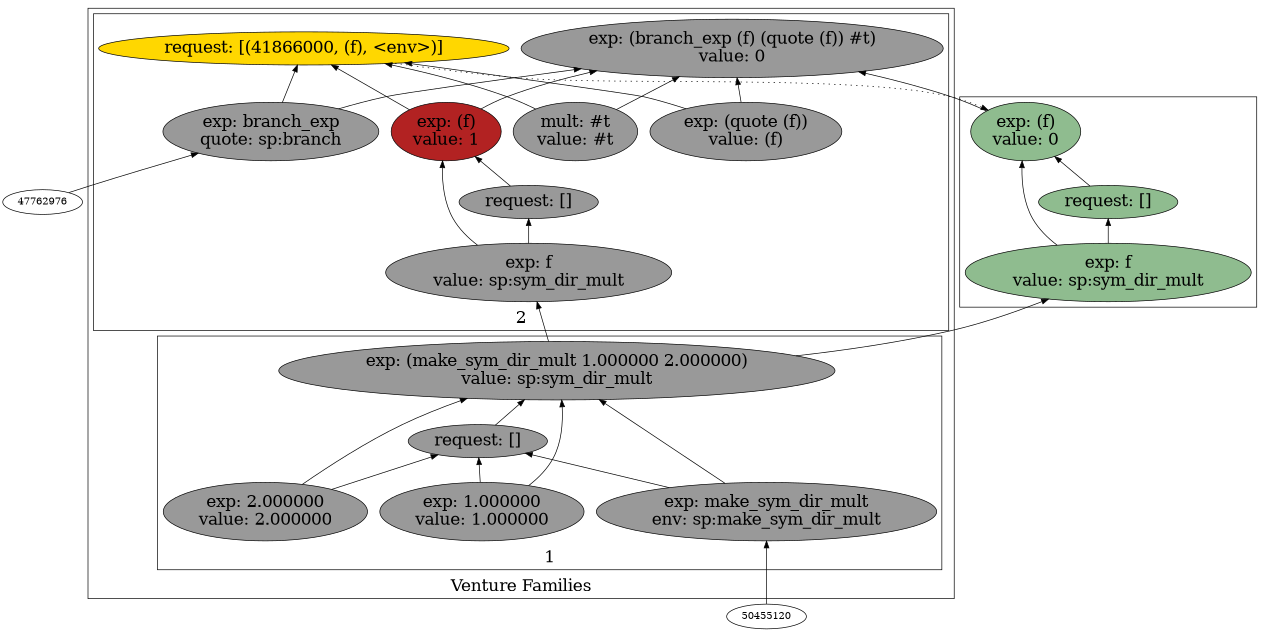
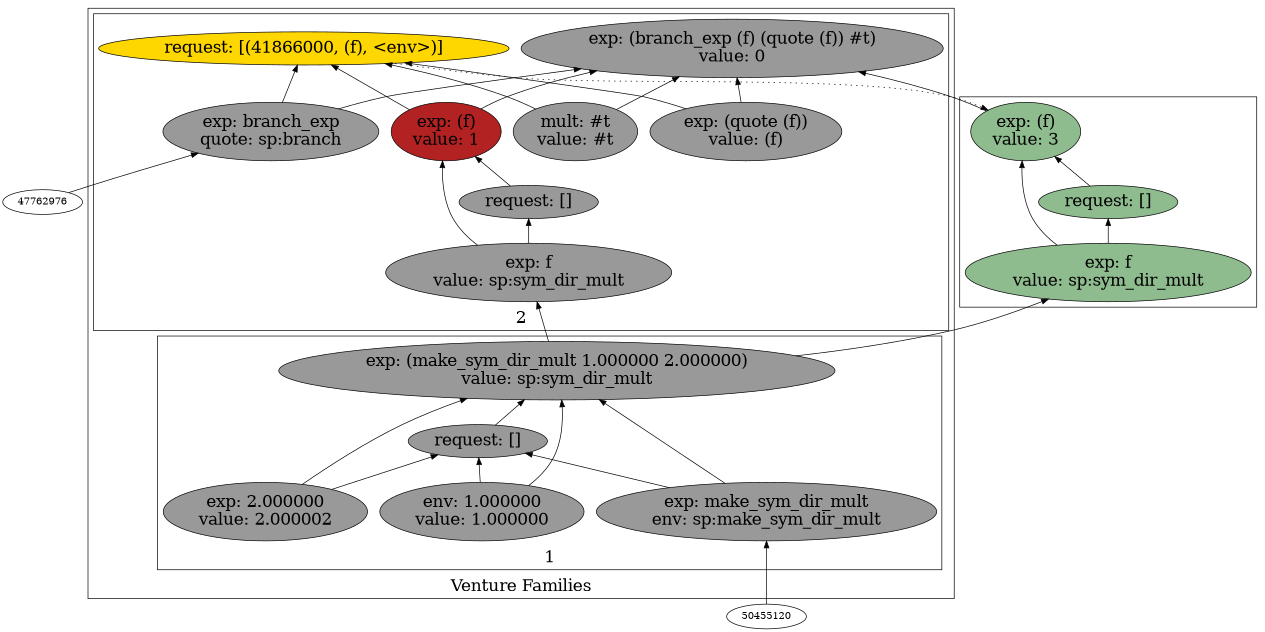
(1026, 132) -> (1026, 132)
(265, 512) -> (265, 512)
(482, 512) -> (482, 512)
